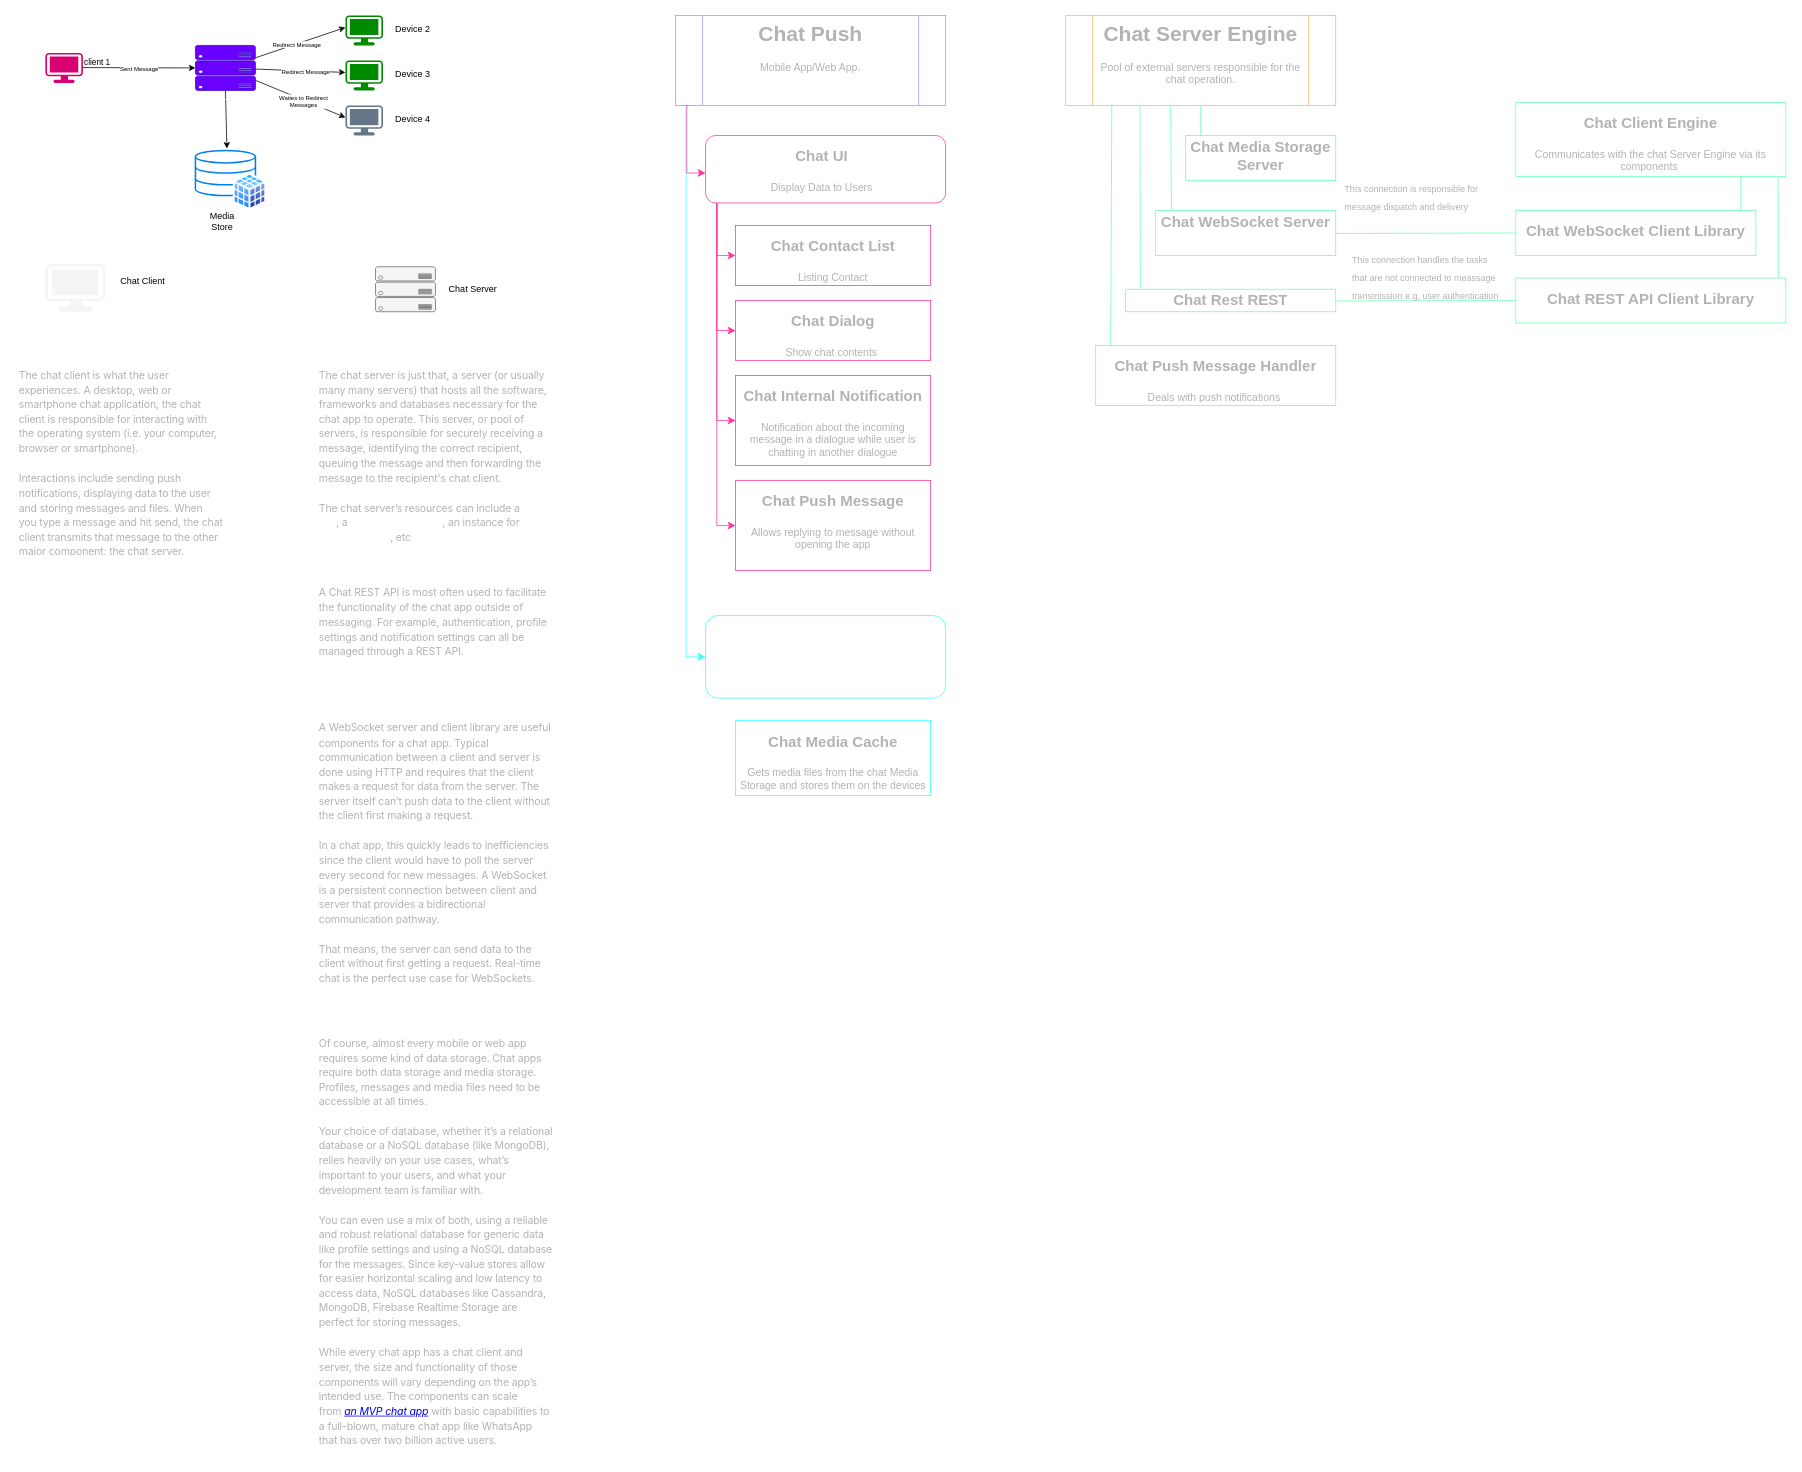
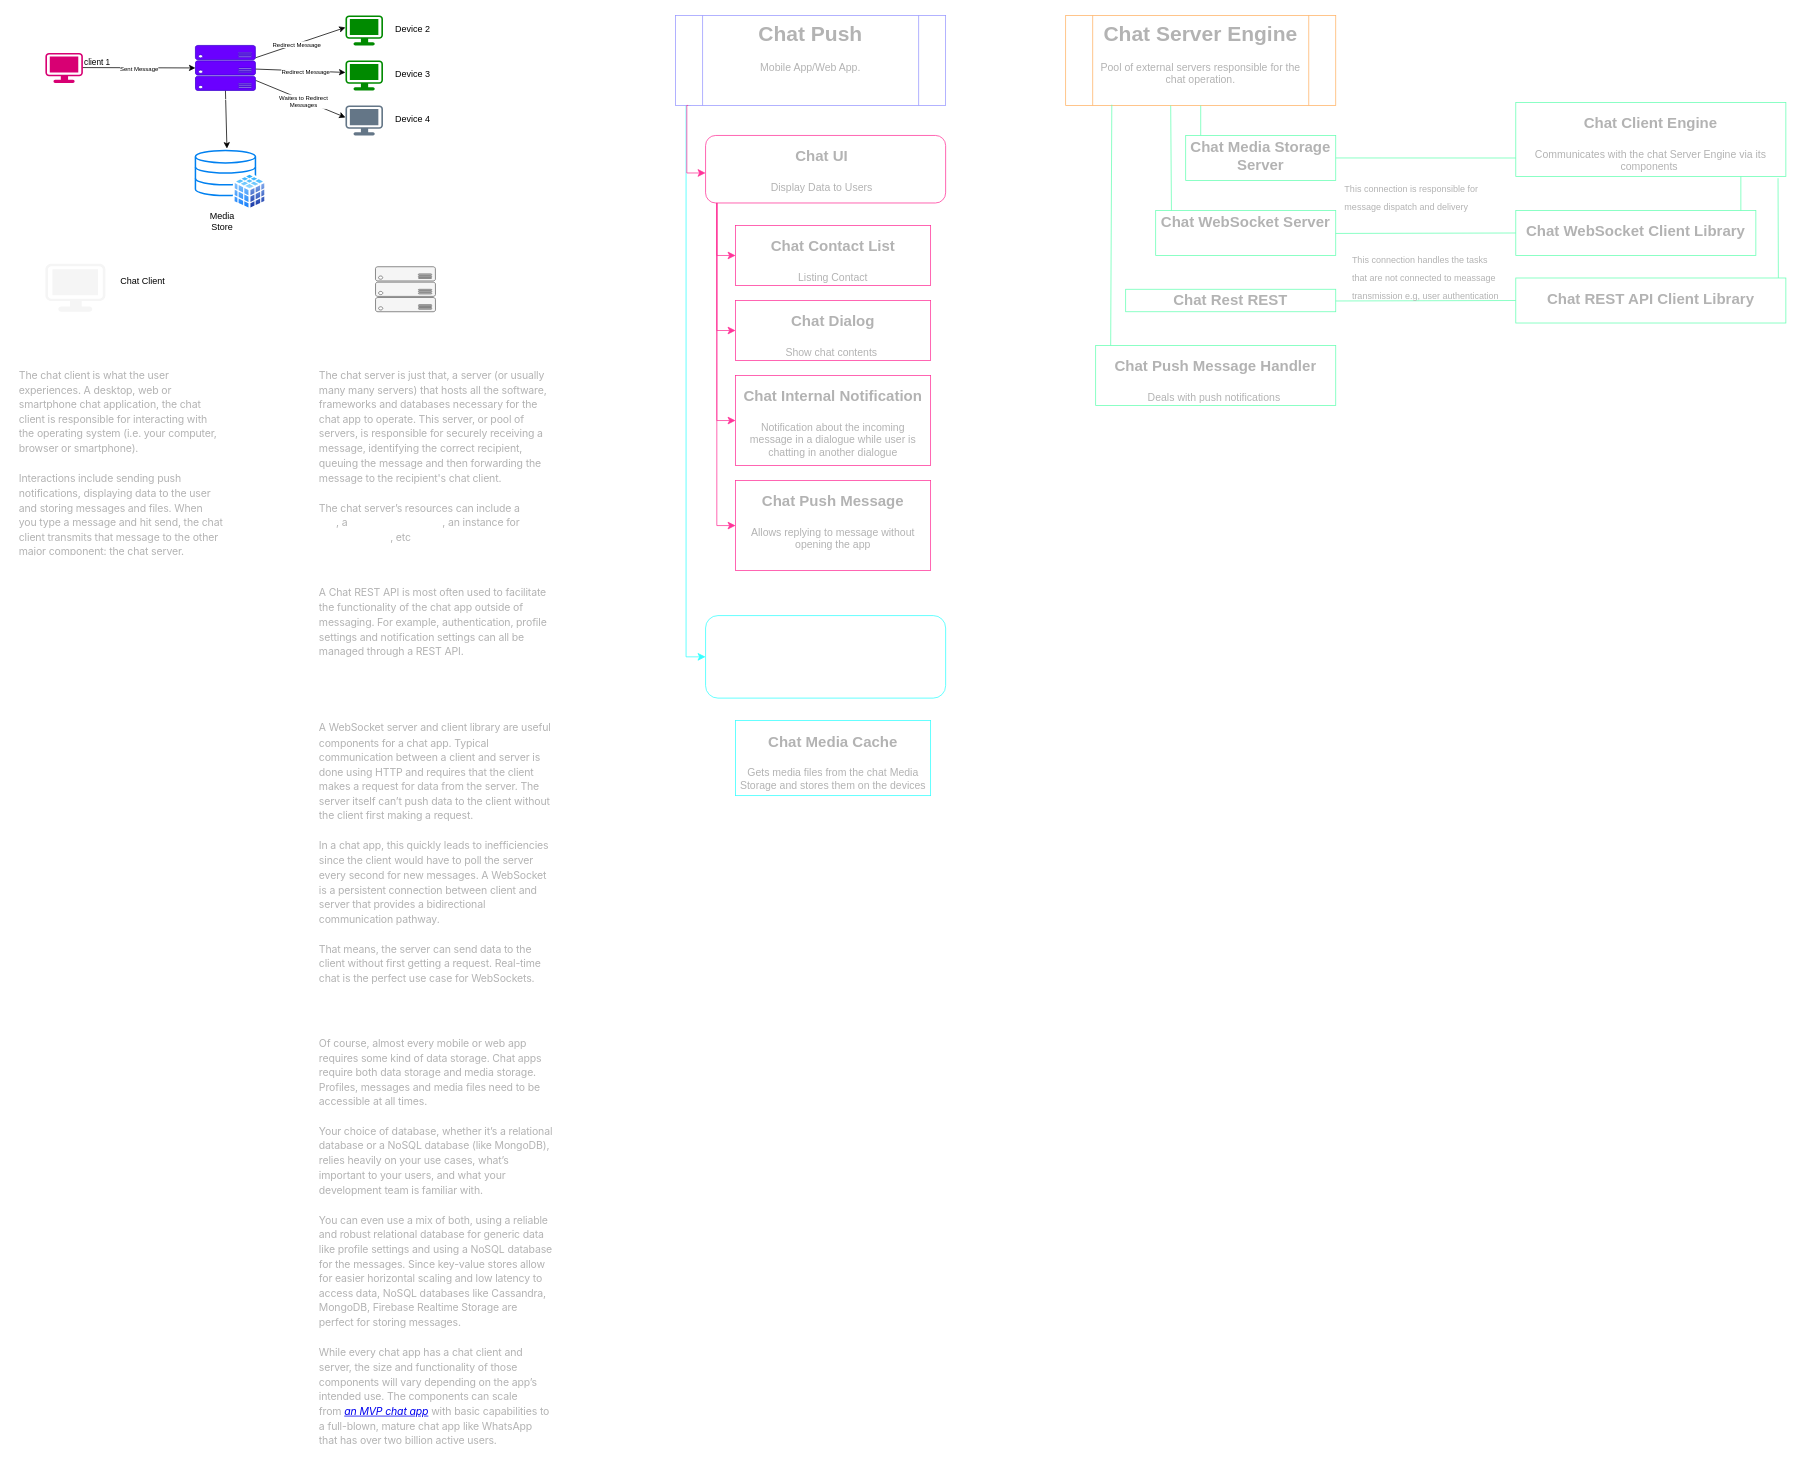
none -> (1425, 158)
(1140, 197) -> none
(473, 289) -> none
